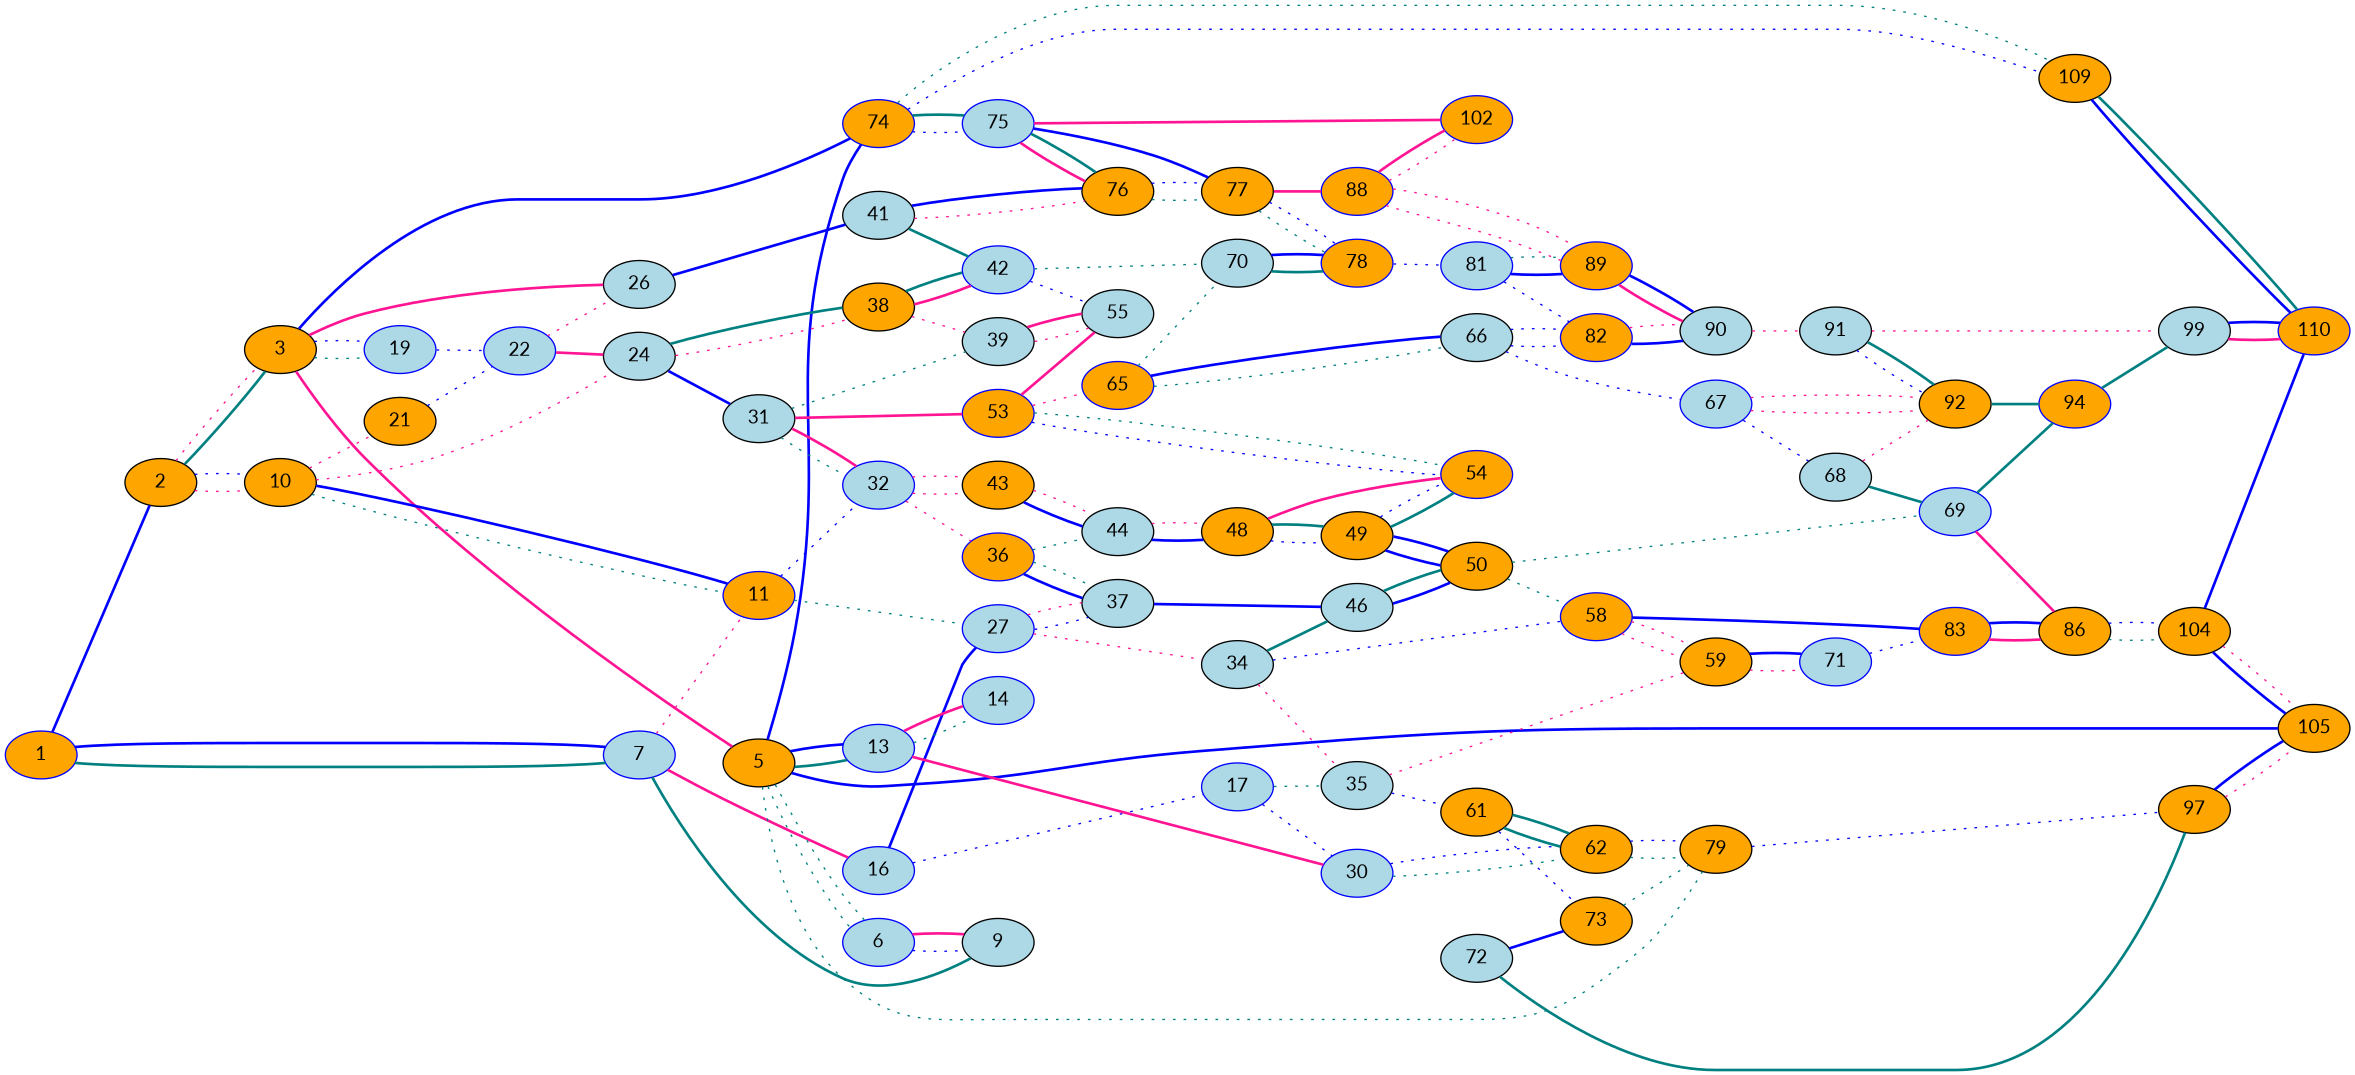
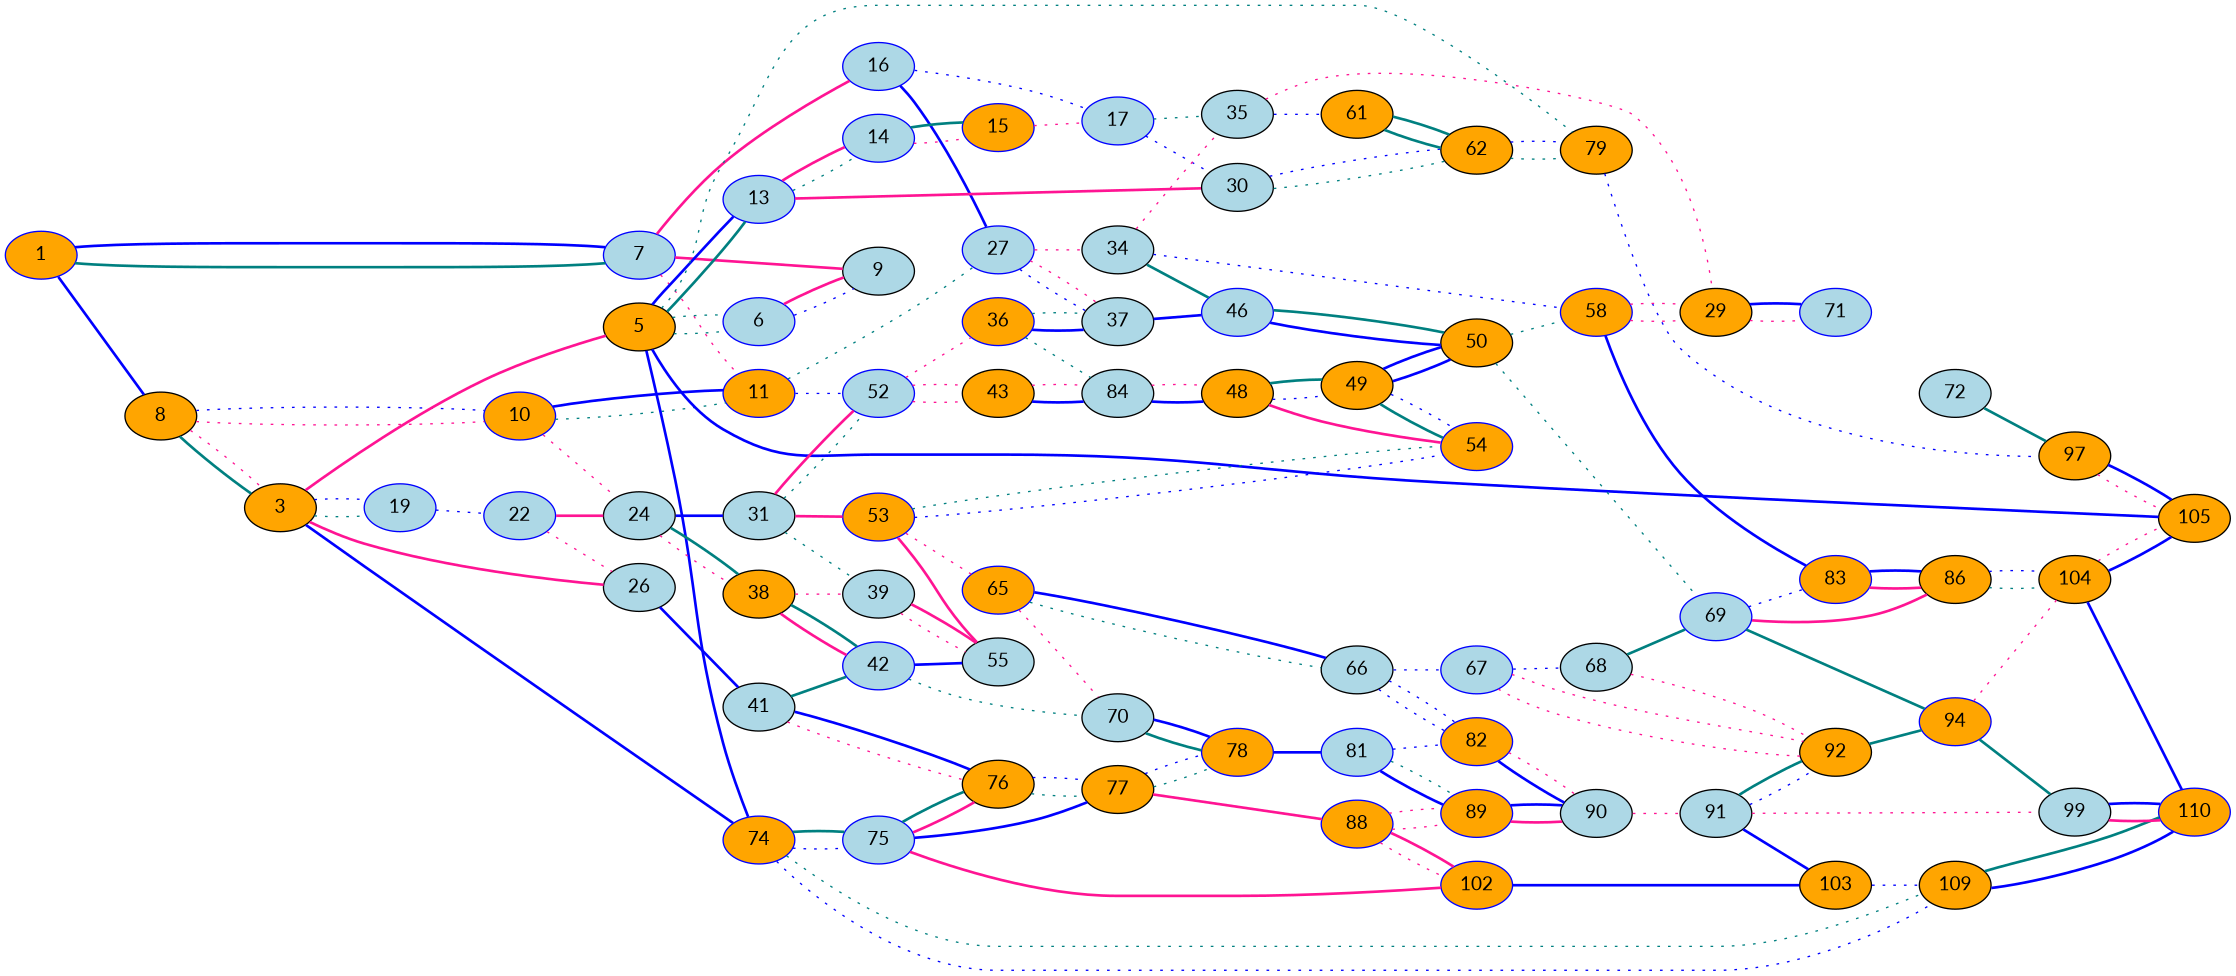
none -> (998, 128)
(1417, 265) -> (1297, 752)
(1058, 292) -> (939, 664)
(1178, 324) -> (1059, 653)
(400, 421) -> none
(161, 482) -> (161, 416)
(280, 482) -> (520, 416)
(879, 485) -> (879, 393)
(1118, 532) -> (1118, 393)
(1357, 607) -> (1237, 312)
(1895, 647) -> (1776, 598)
none -> (2015, 650)
(1716, 662) -> (1716, 312)
(1357, 873) -> (1237, 187)
none -> (1836, 885)
(1596, 921) -> none
(781, 939) -> (759, 263)
